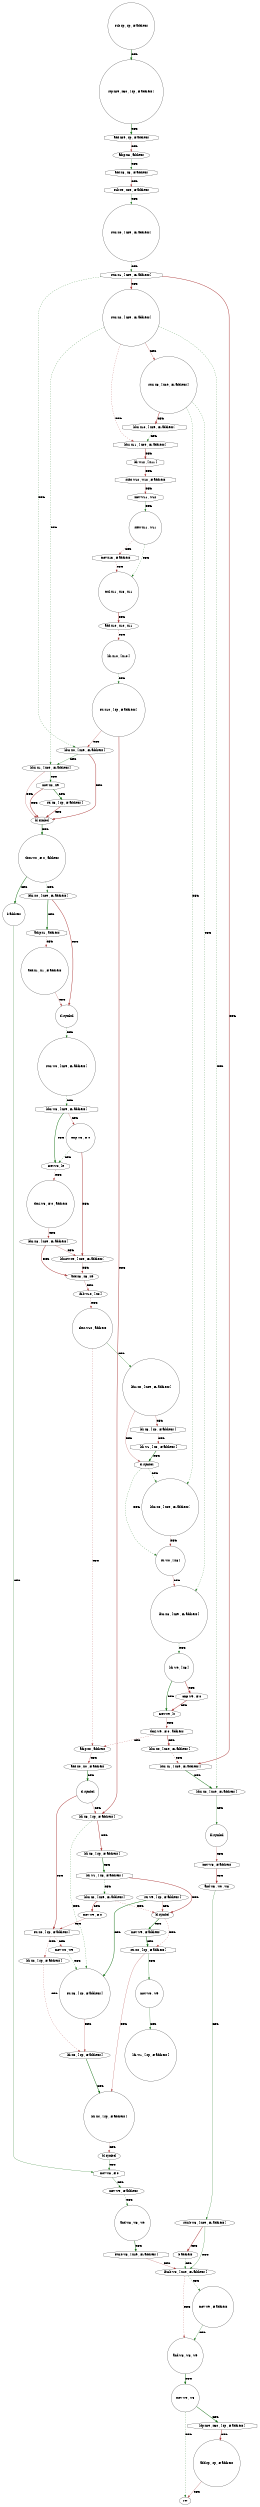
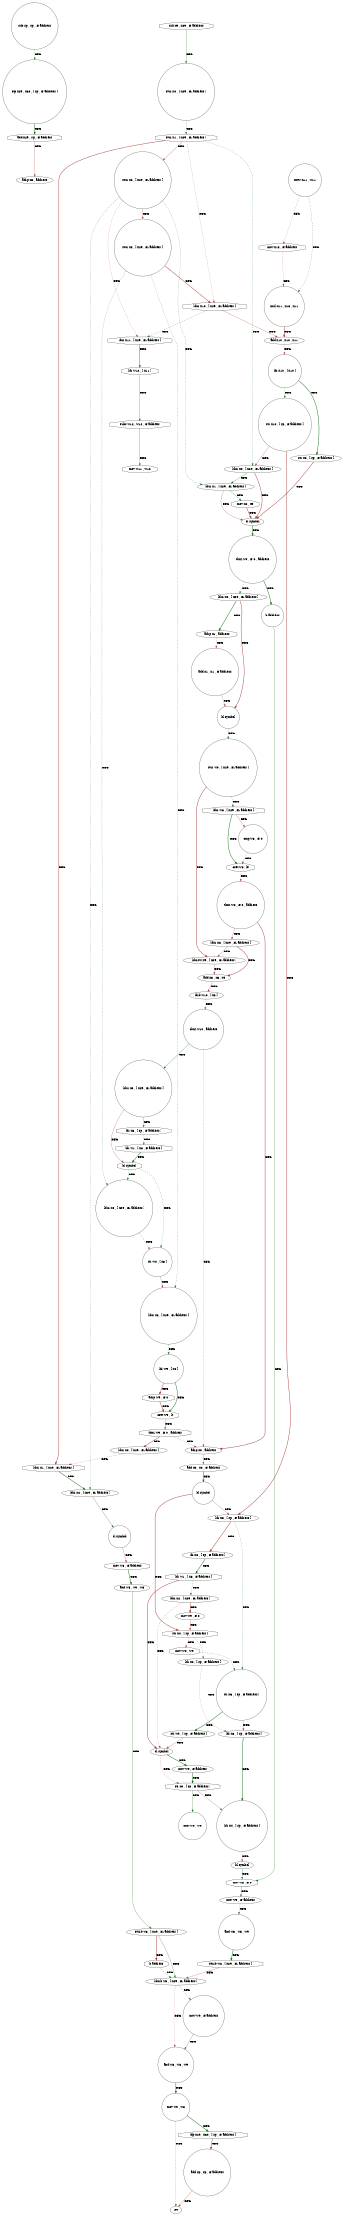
(131, 54) -> (35, 54)
(131, 173) -> none
none -> (200, 221)
(131, 283) -> (174, 150)
none -> (249, 323)
(145, 470) -> (140, 397)
(145, 488) -> (140, 446)
(145, 505) -> none
(57, 794) -> (318, 414)
none -> (265, 1201)
(82, 1203) -> (197, 872)
(192, 1697) -> (158, 1398)
(217, 1875) -> (129, 1576)
(114, 1928) -> (211, 1721)
(151, 2055) -> none
